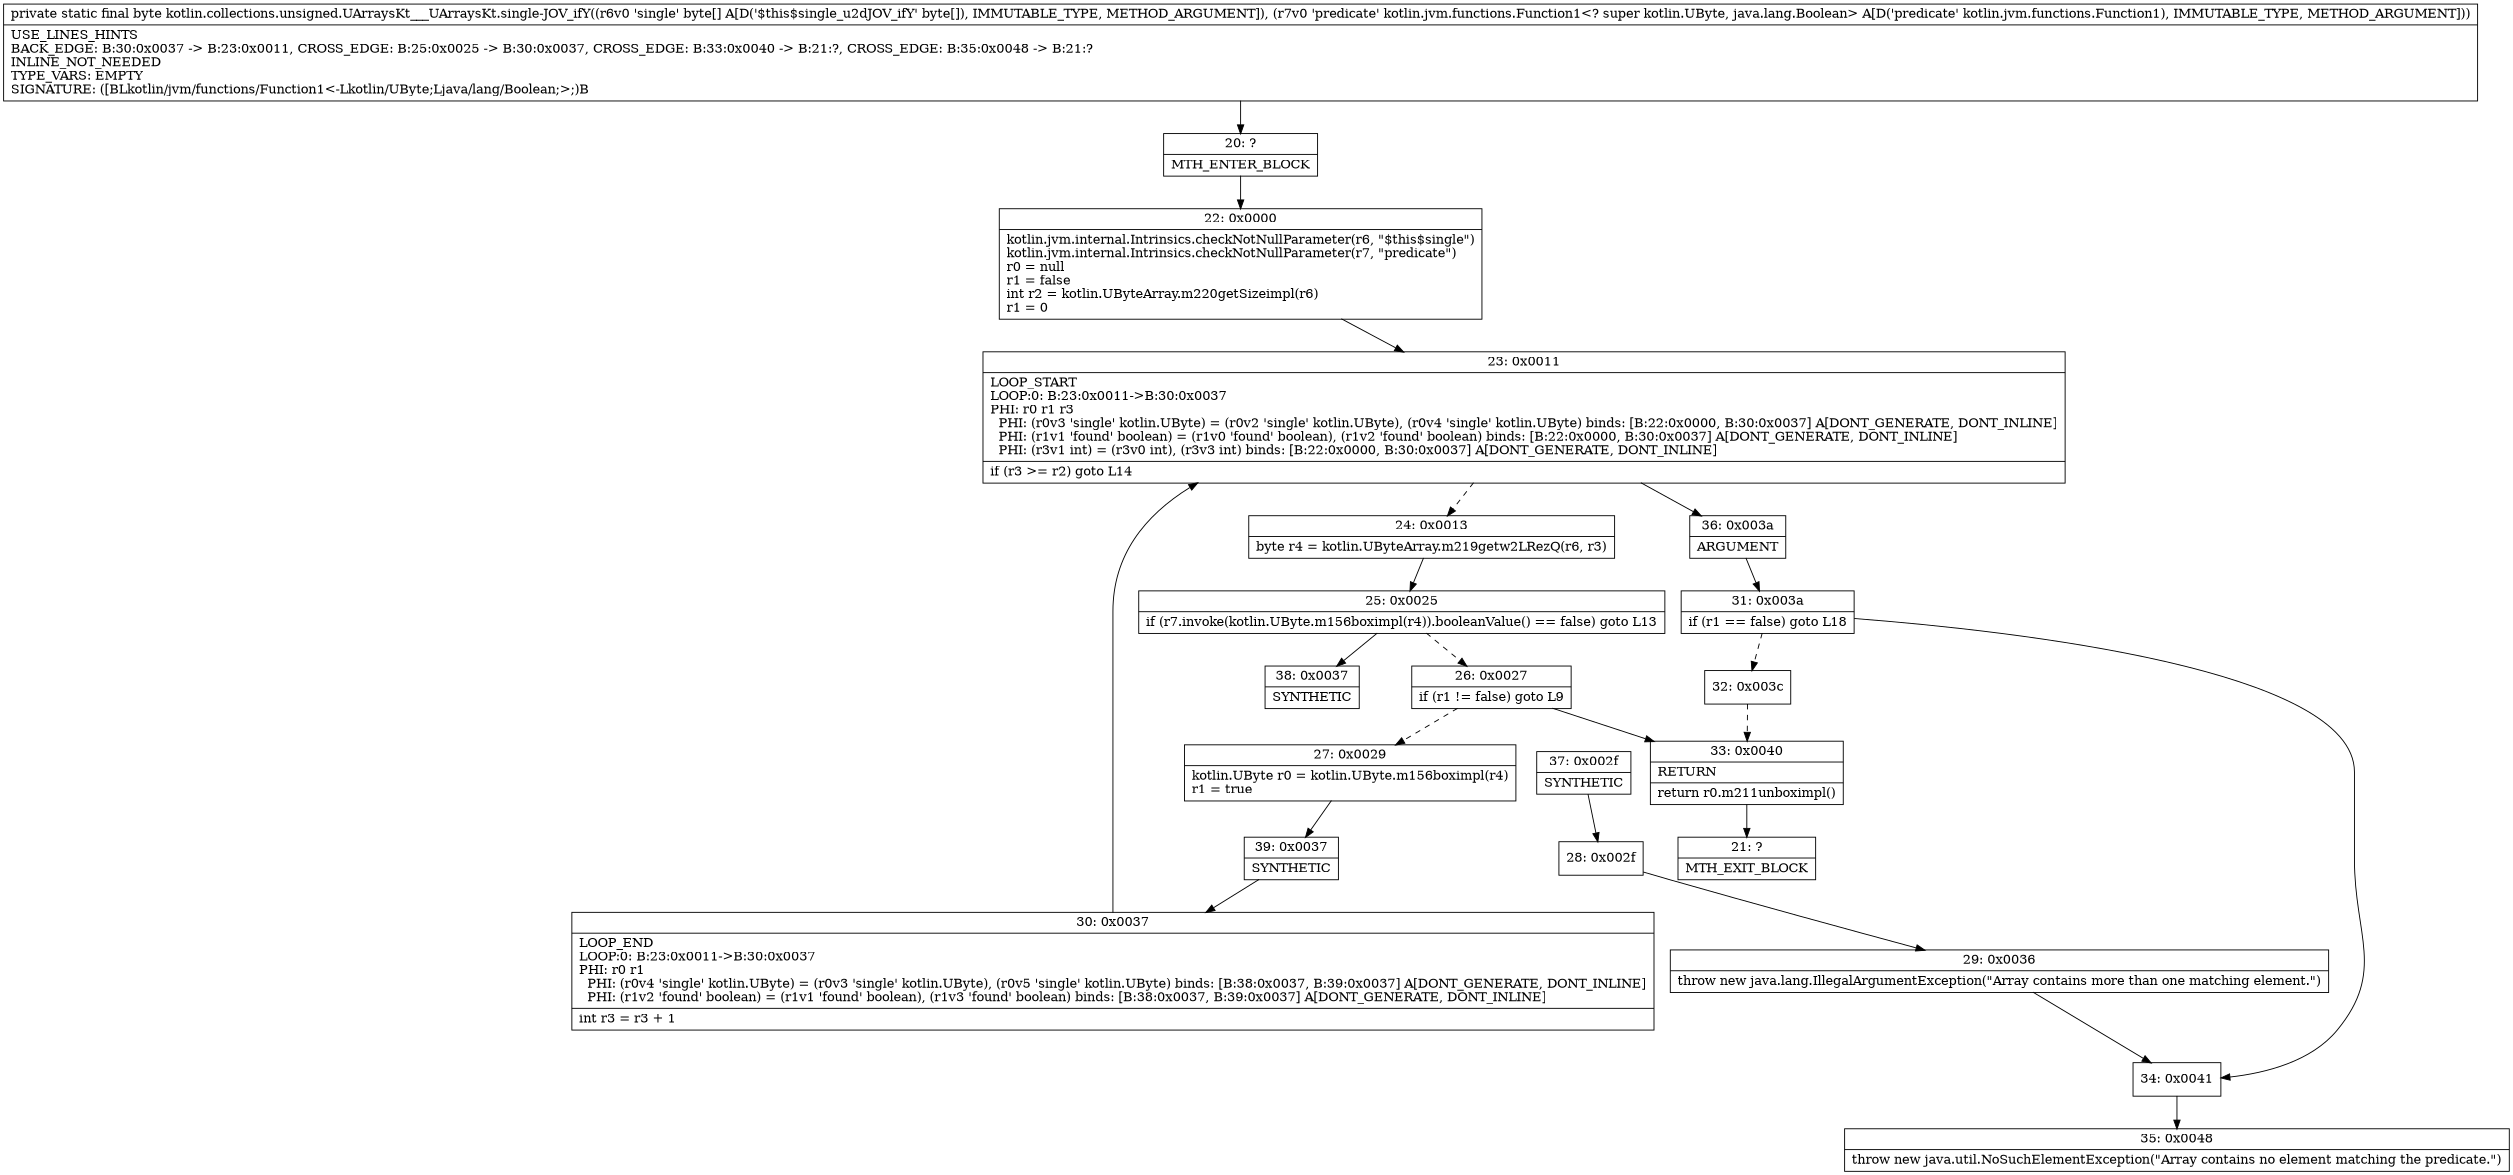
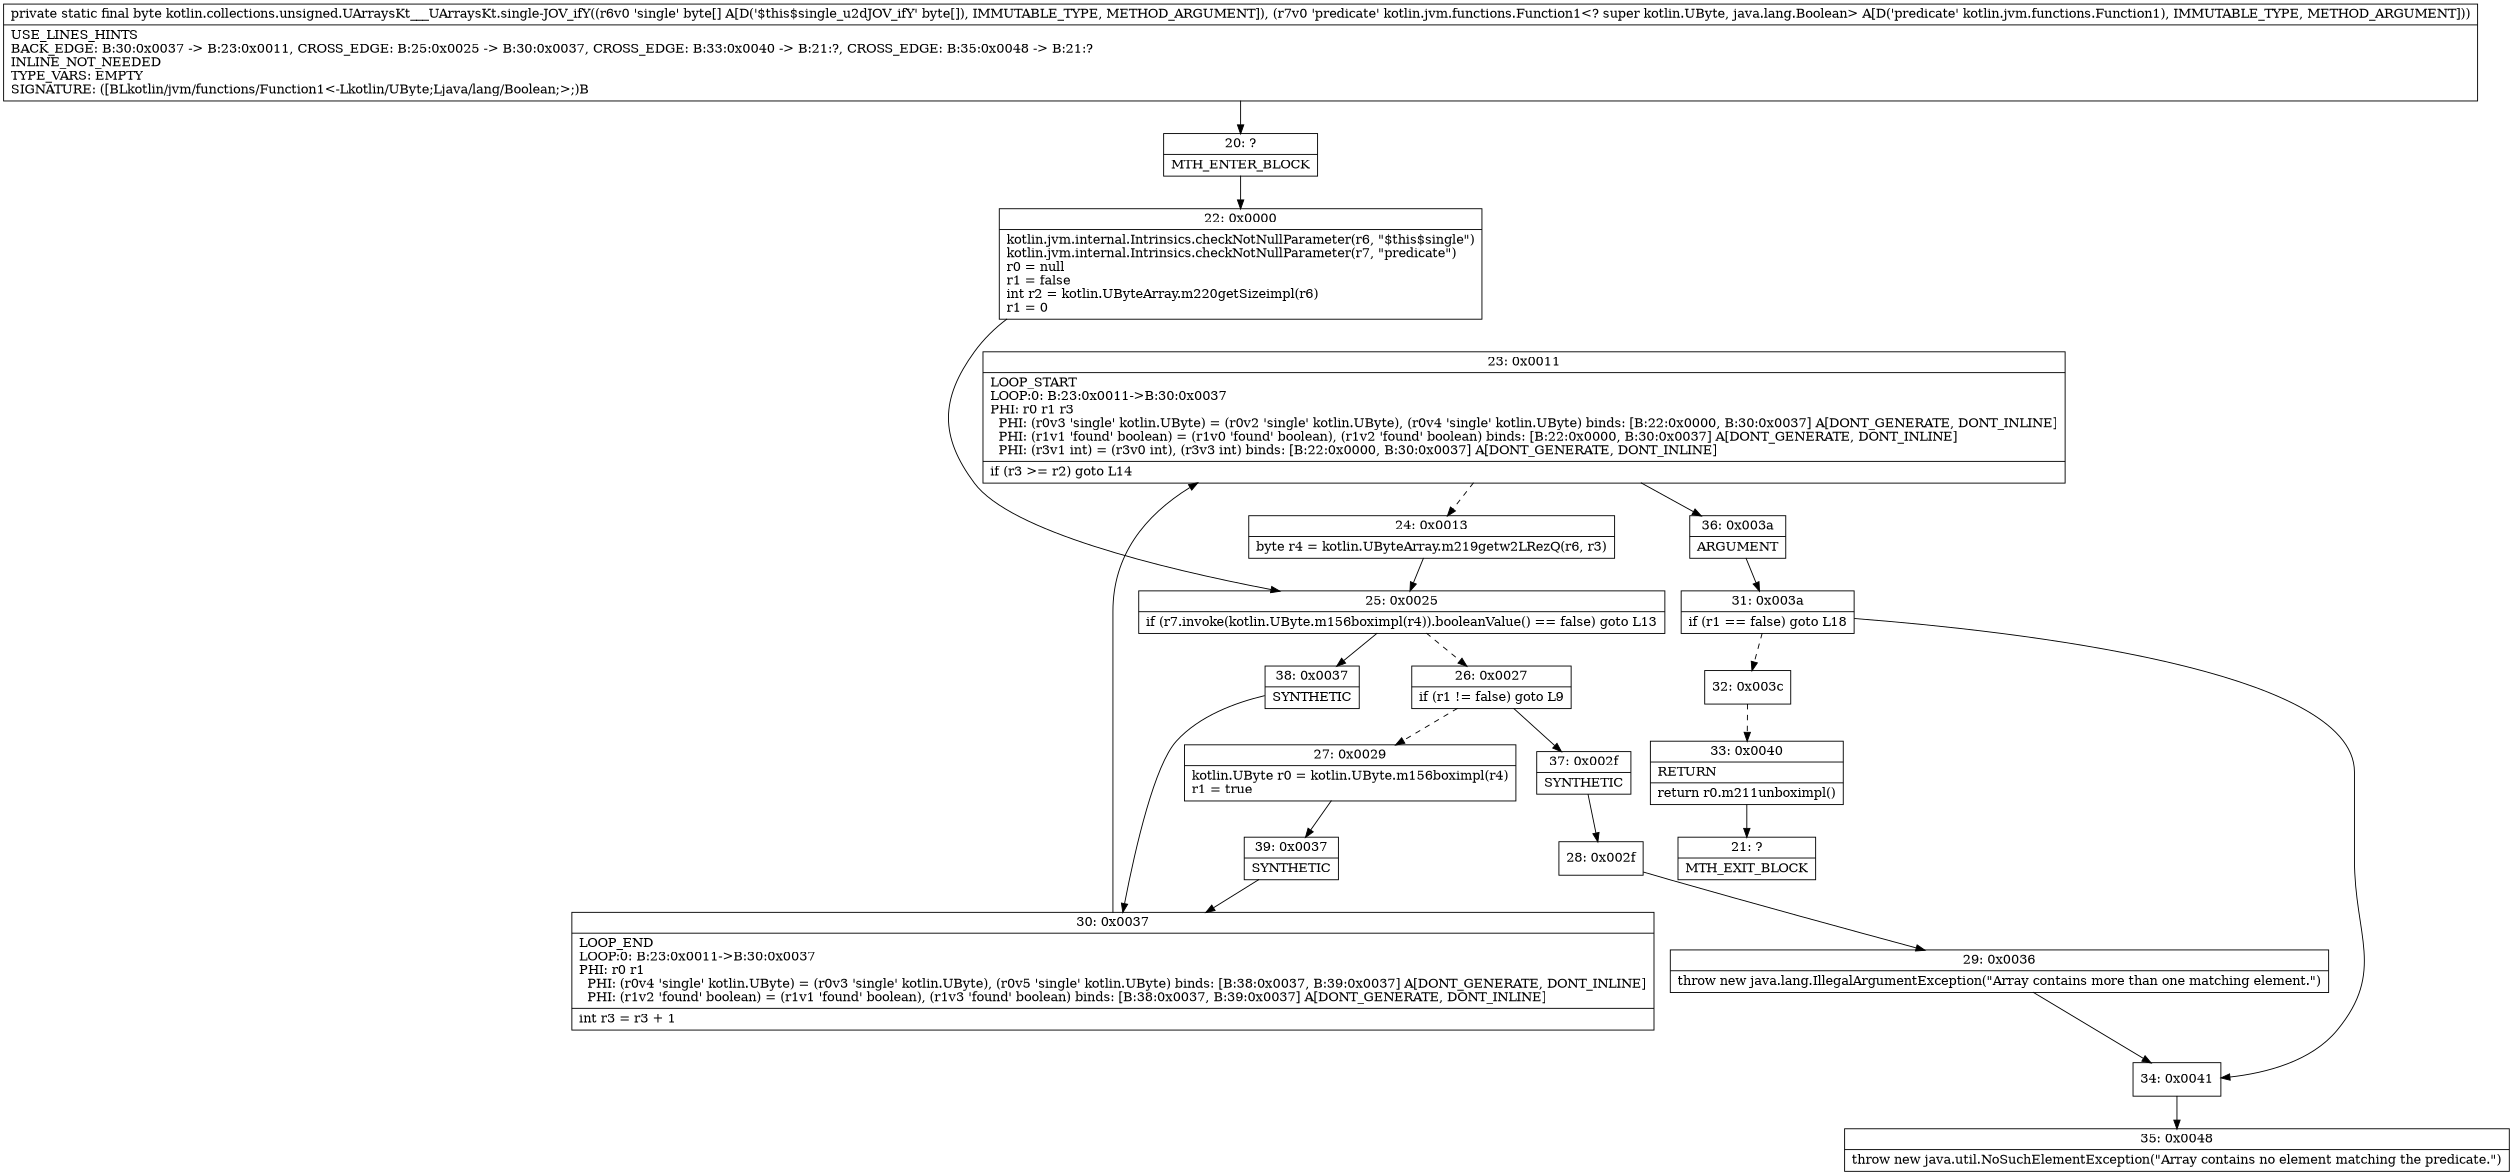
(1369, 333) -> (1027, 520)
(1599, 723) -> (1534, 727)
none -> (1159, 772)
